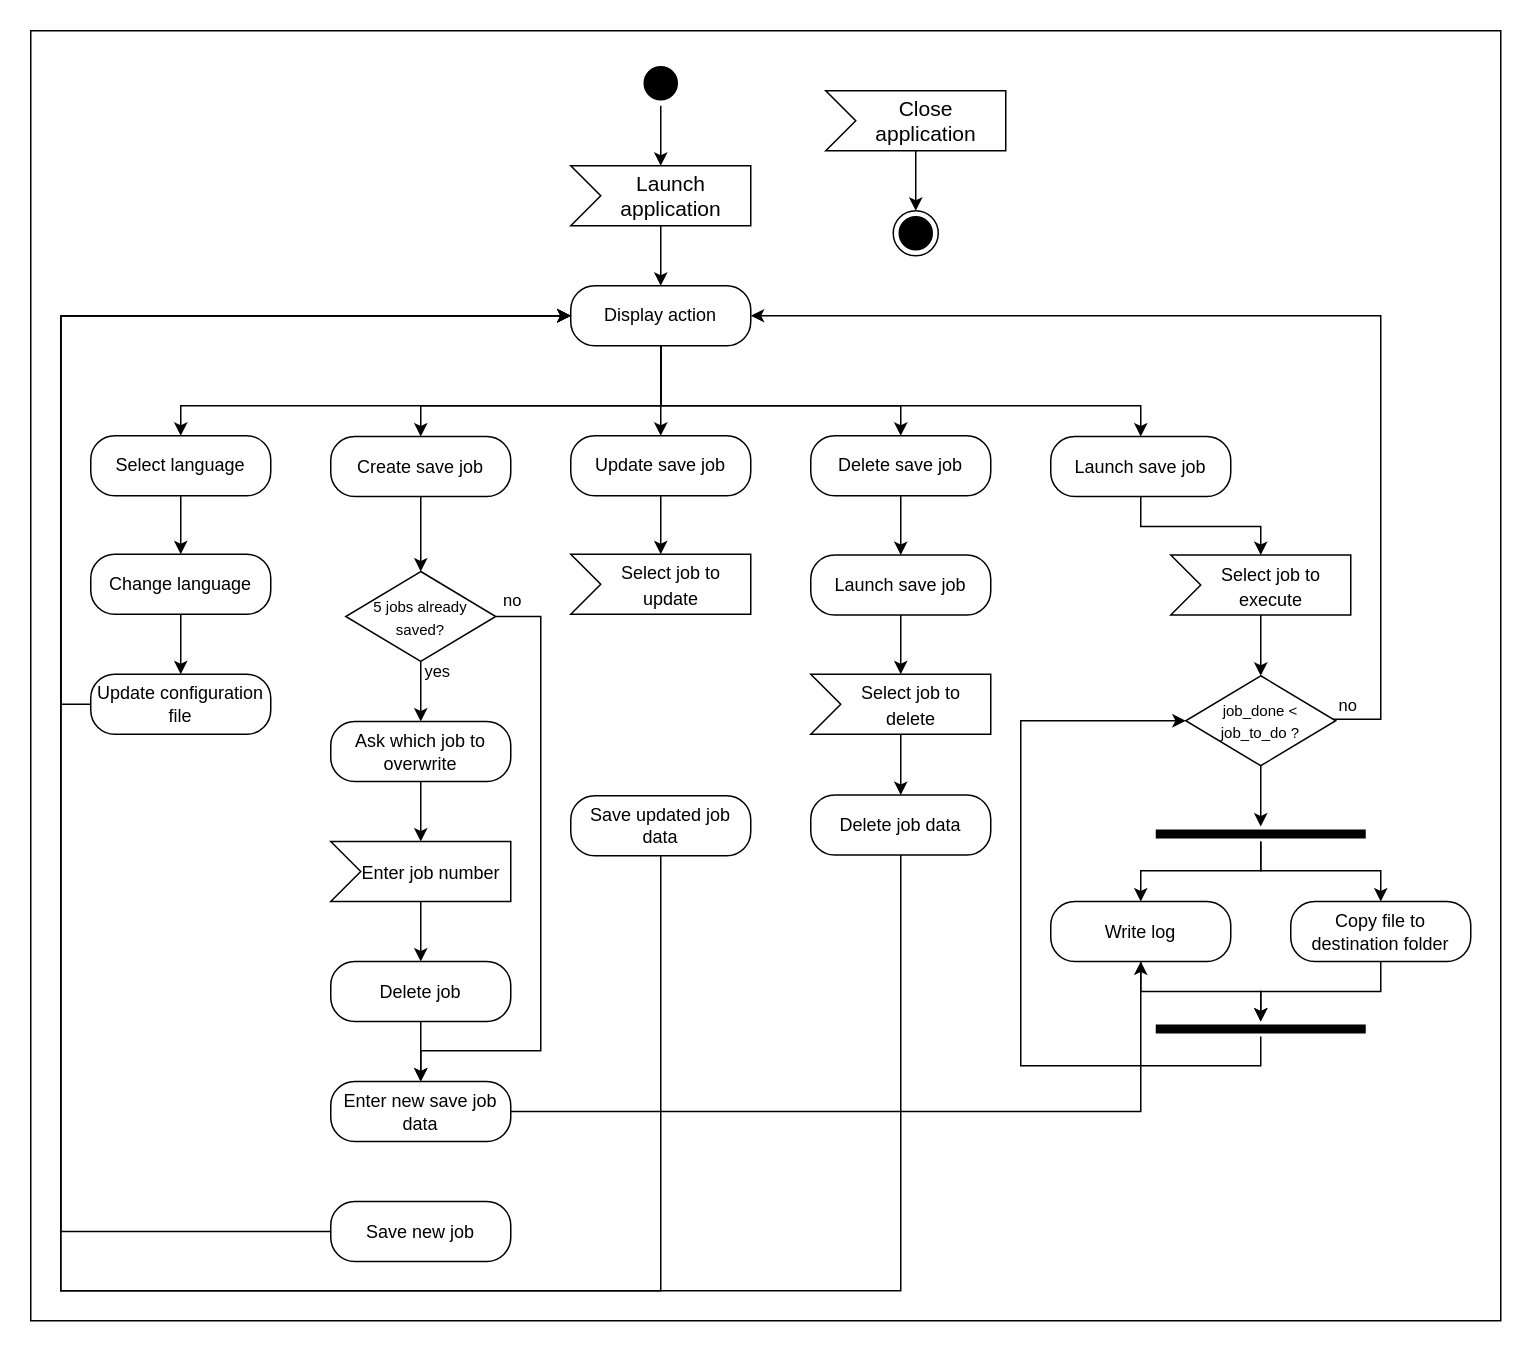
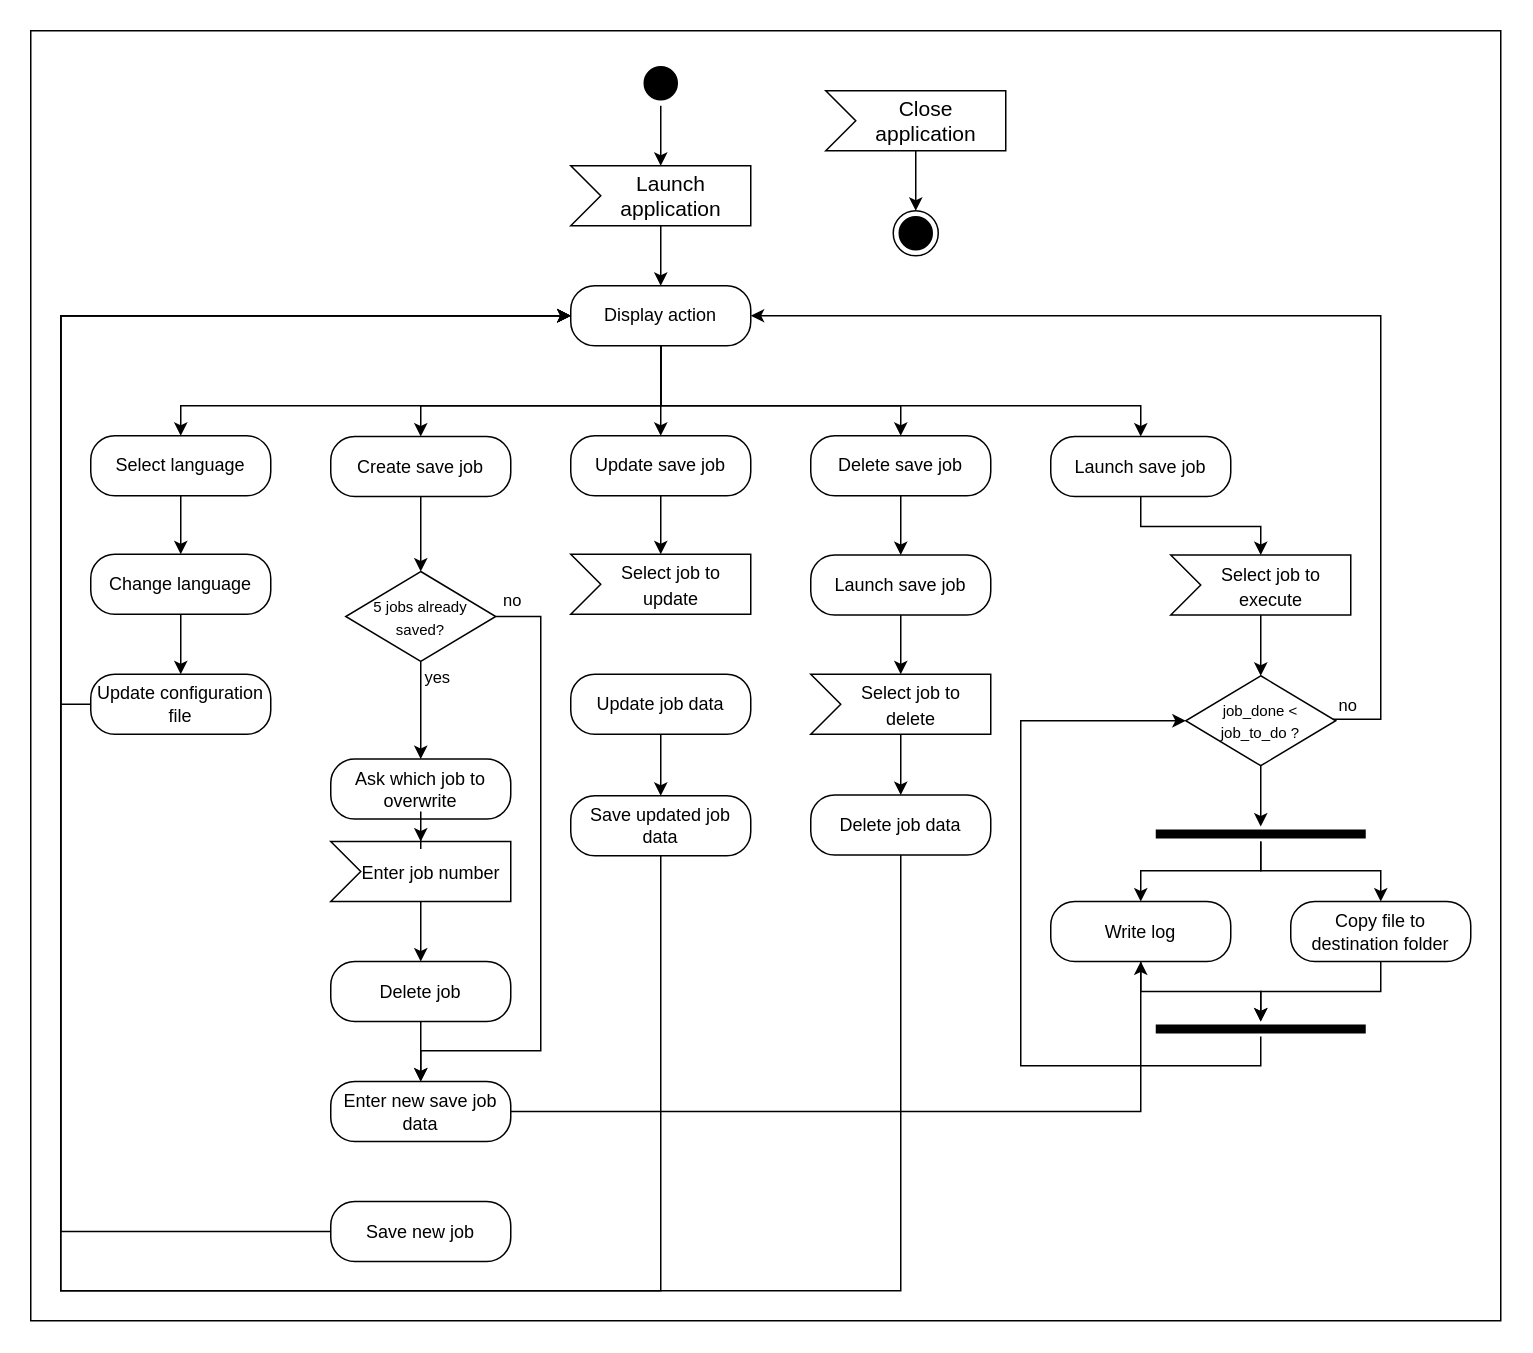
none -> (661, 704)
(421, 752) -> (421, 789)
none -> (661, 760)
